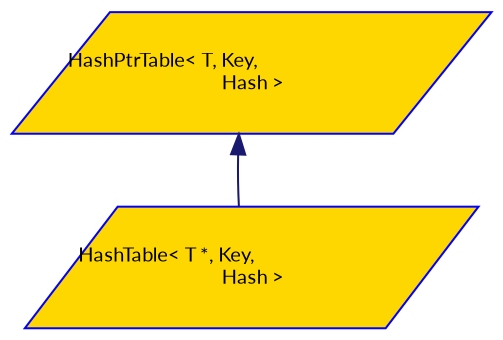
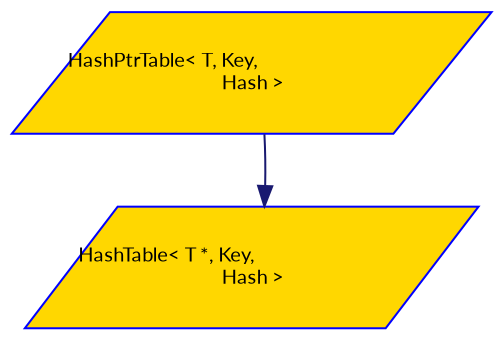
(238, 181) -> (265, 160)
